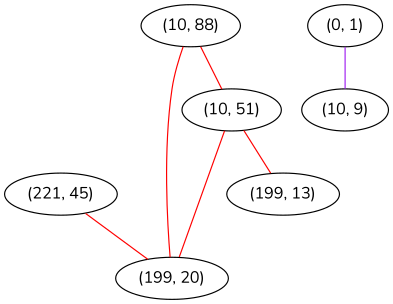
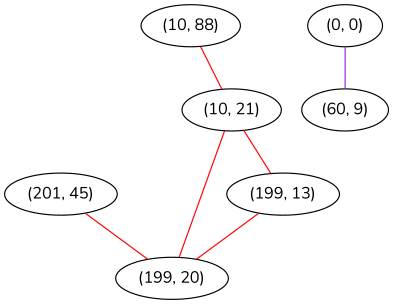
(345, 26) -> (345, 26)
(232, 110) -> (232, 110)
(345, 110) -> (345, 110)
(167, 151) -> (227, 236)
(61, 194) -> (61, 194)
